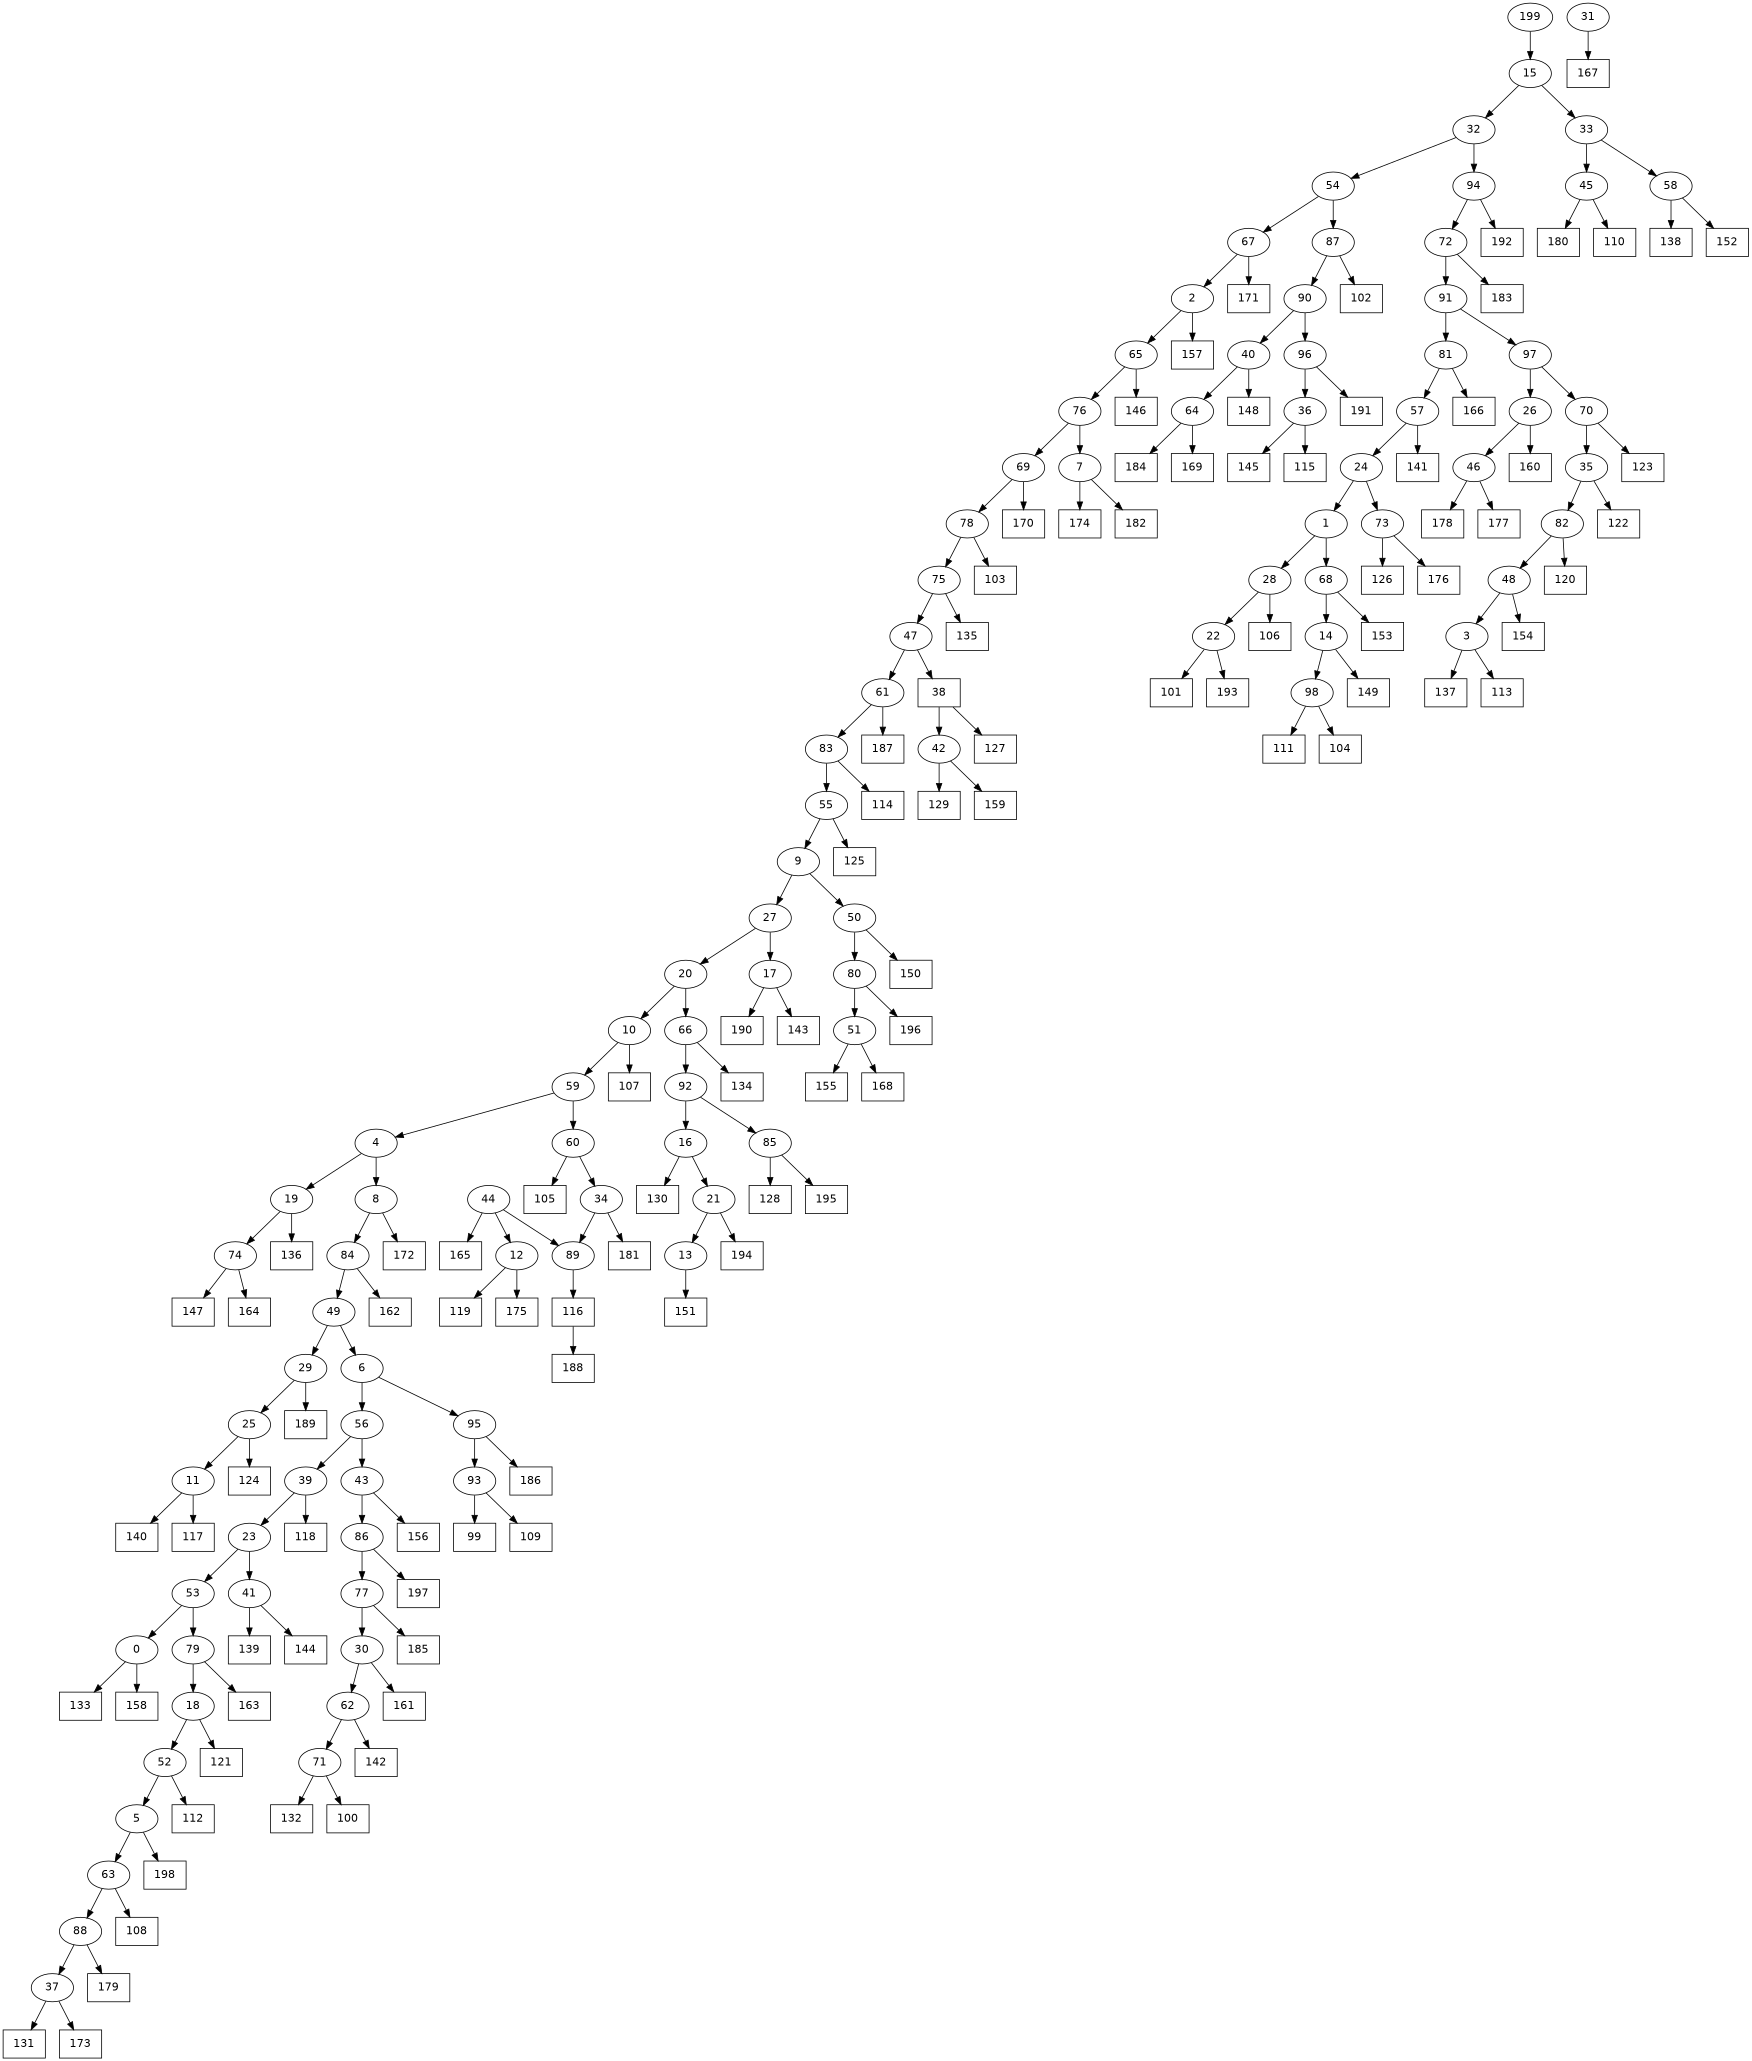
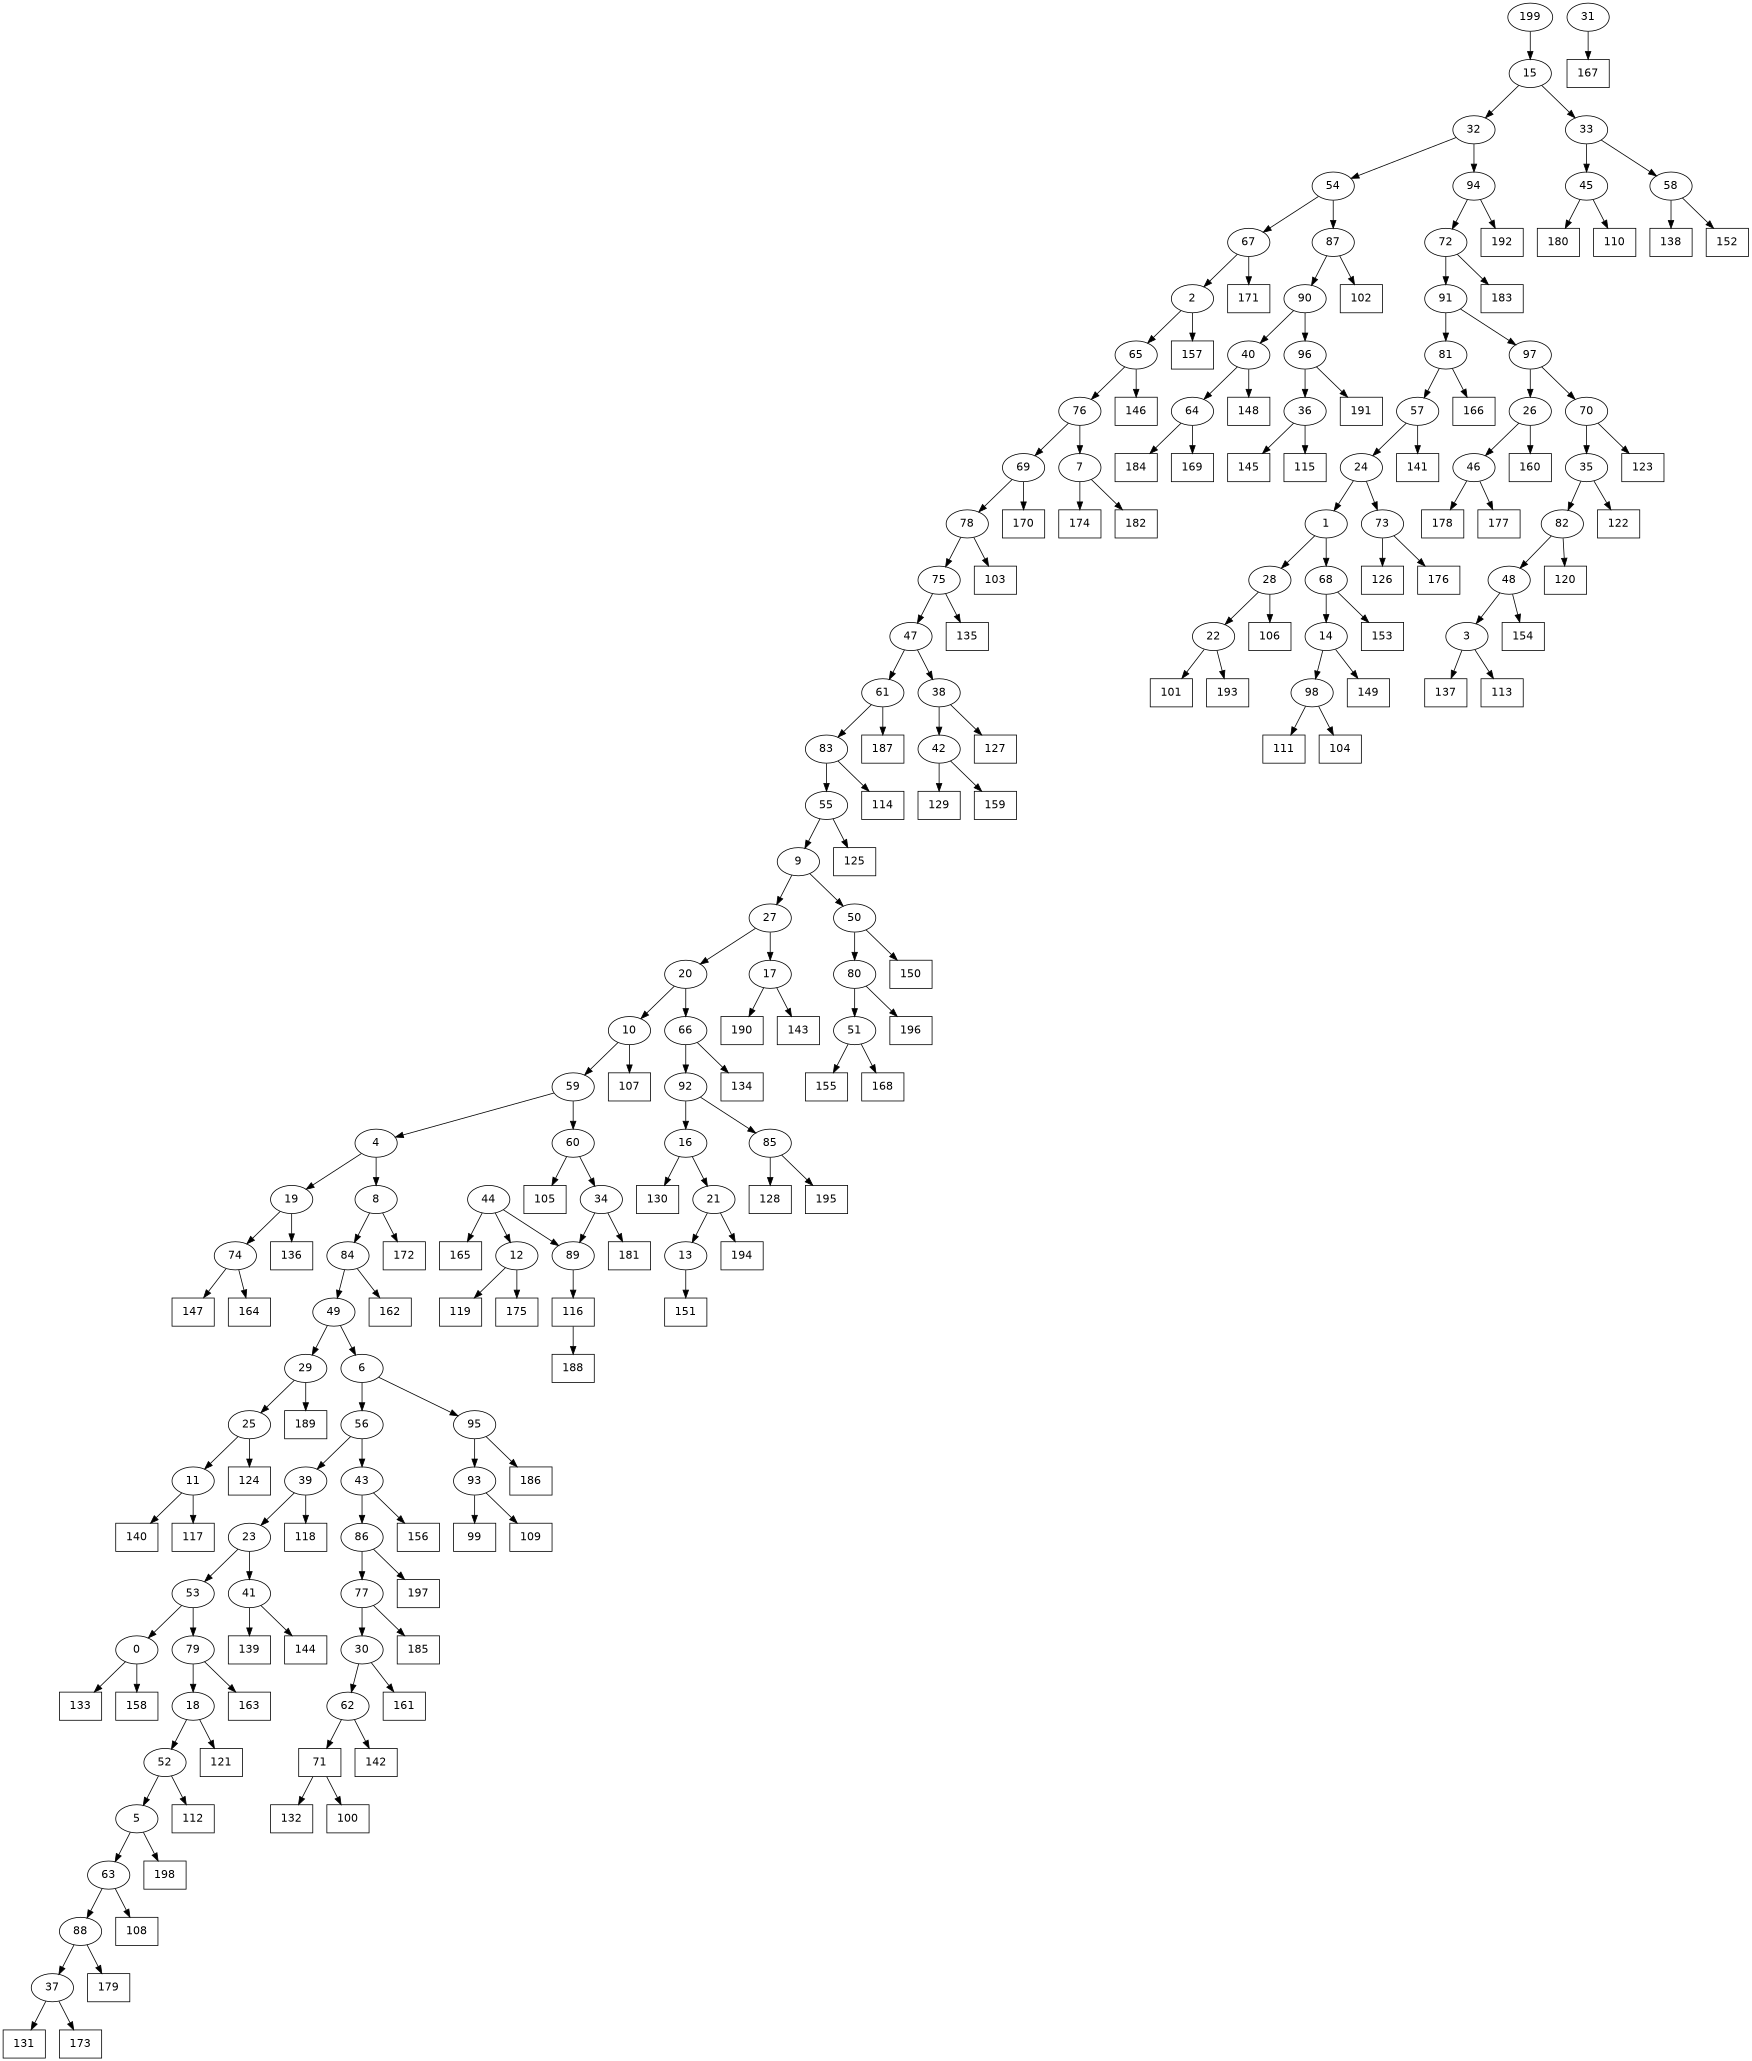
(939, 693) -> (939, 693)
(320, 1763) -> (320, 1763)
